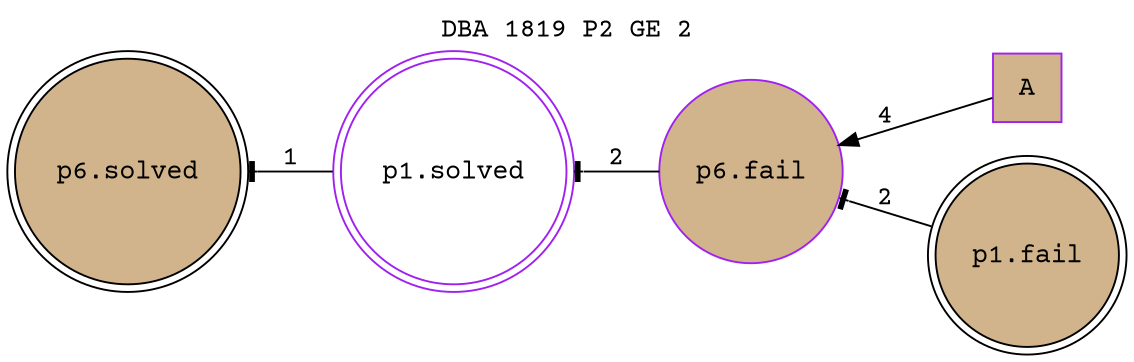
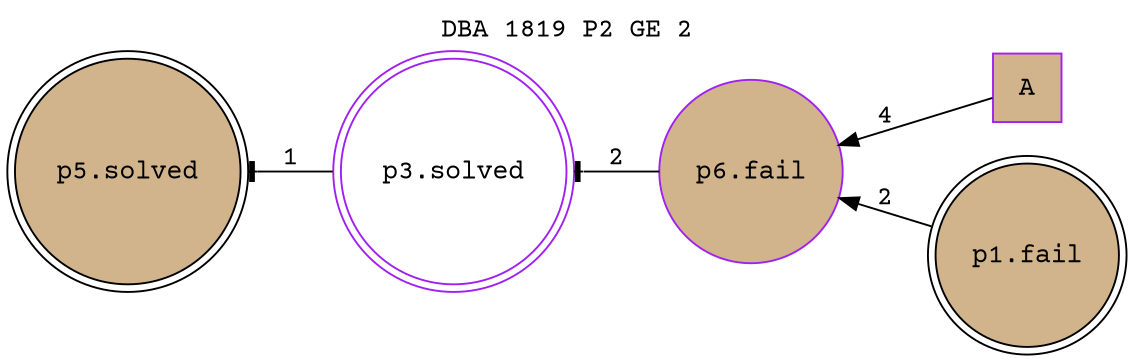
(128, 172) -> (128, 172)
(454, 172) -> (454, 172)
(890, 214) -> (895, 215)
